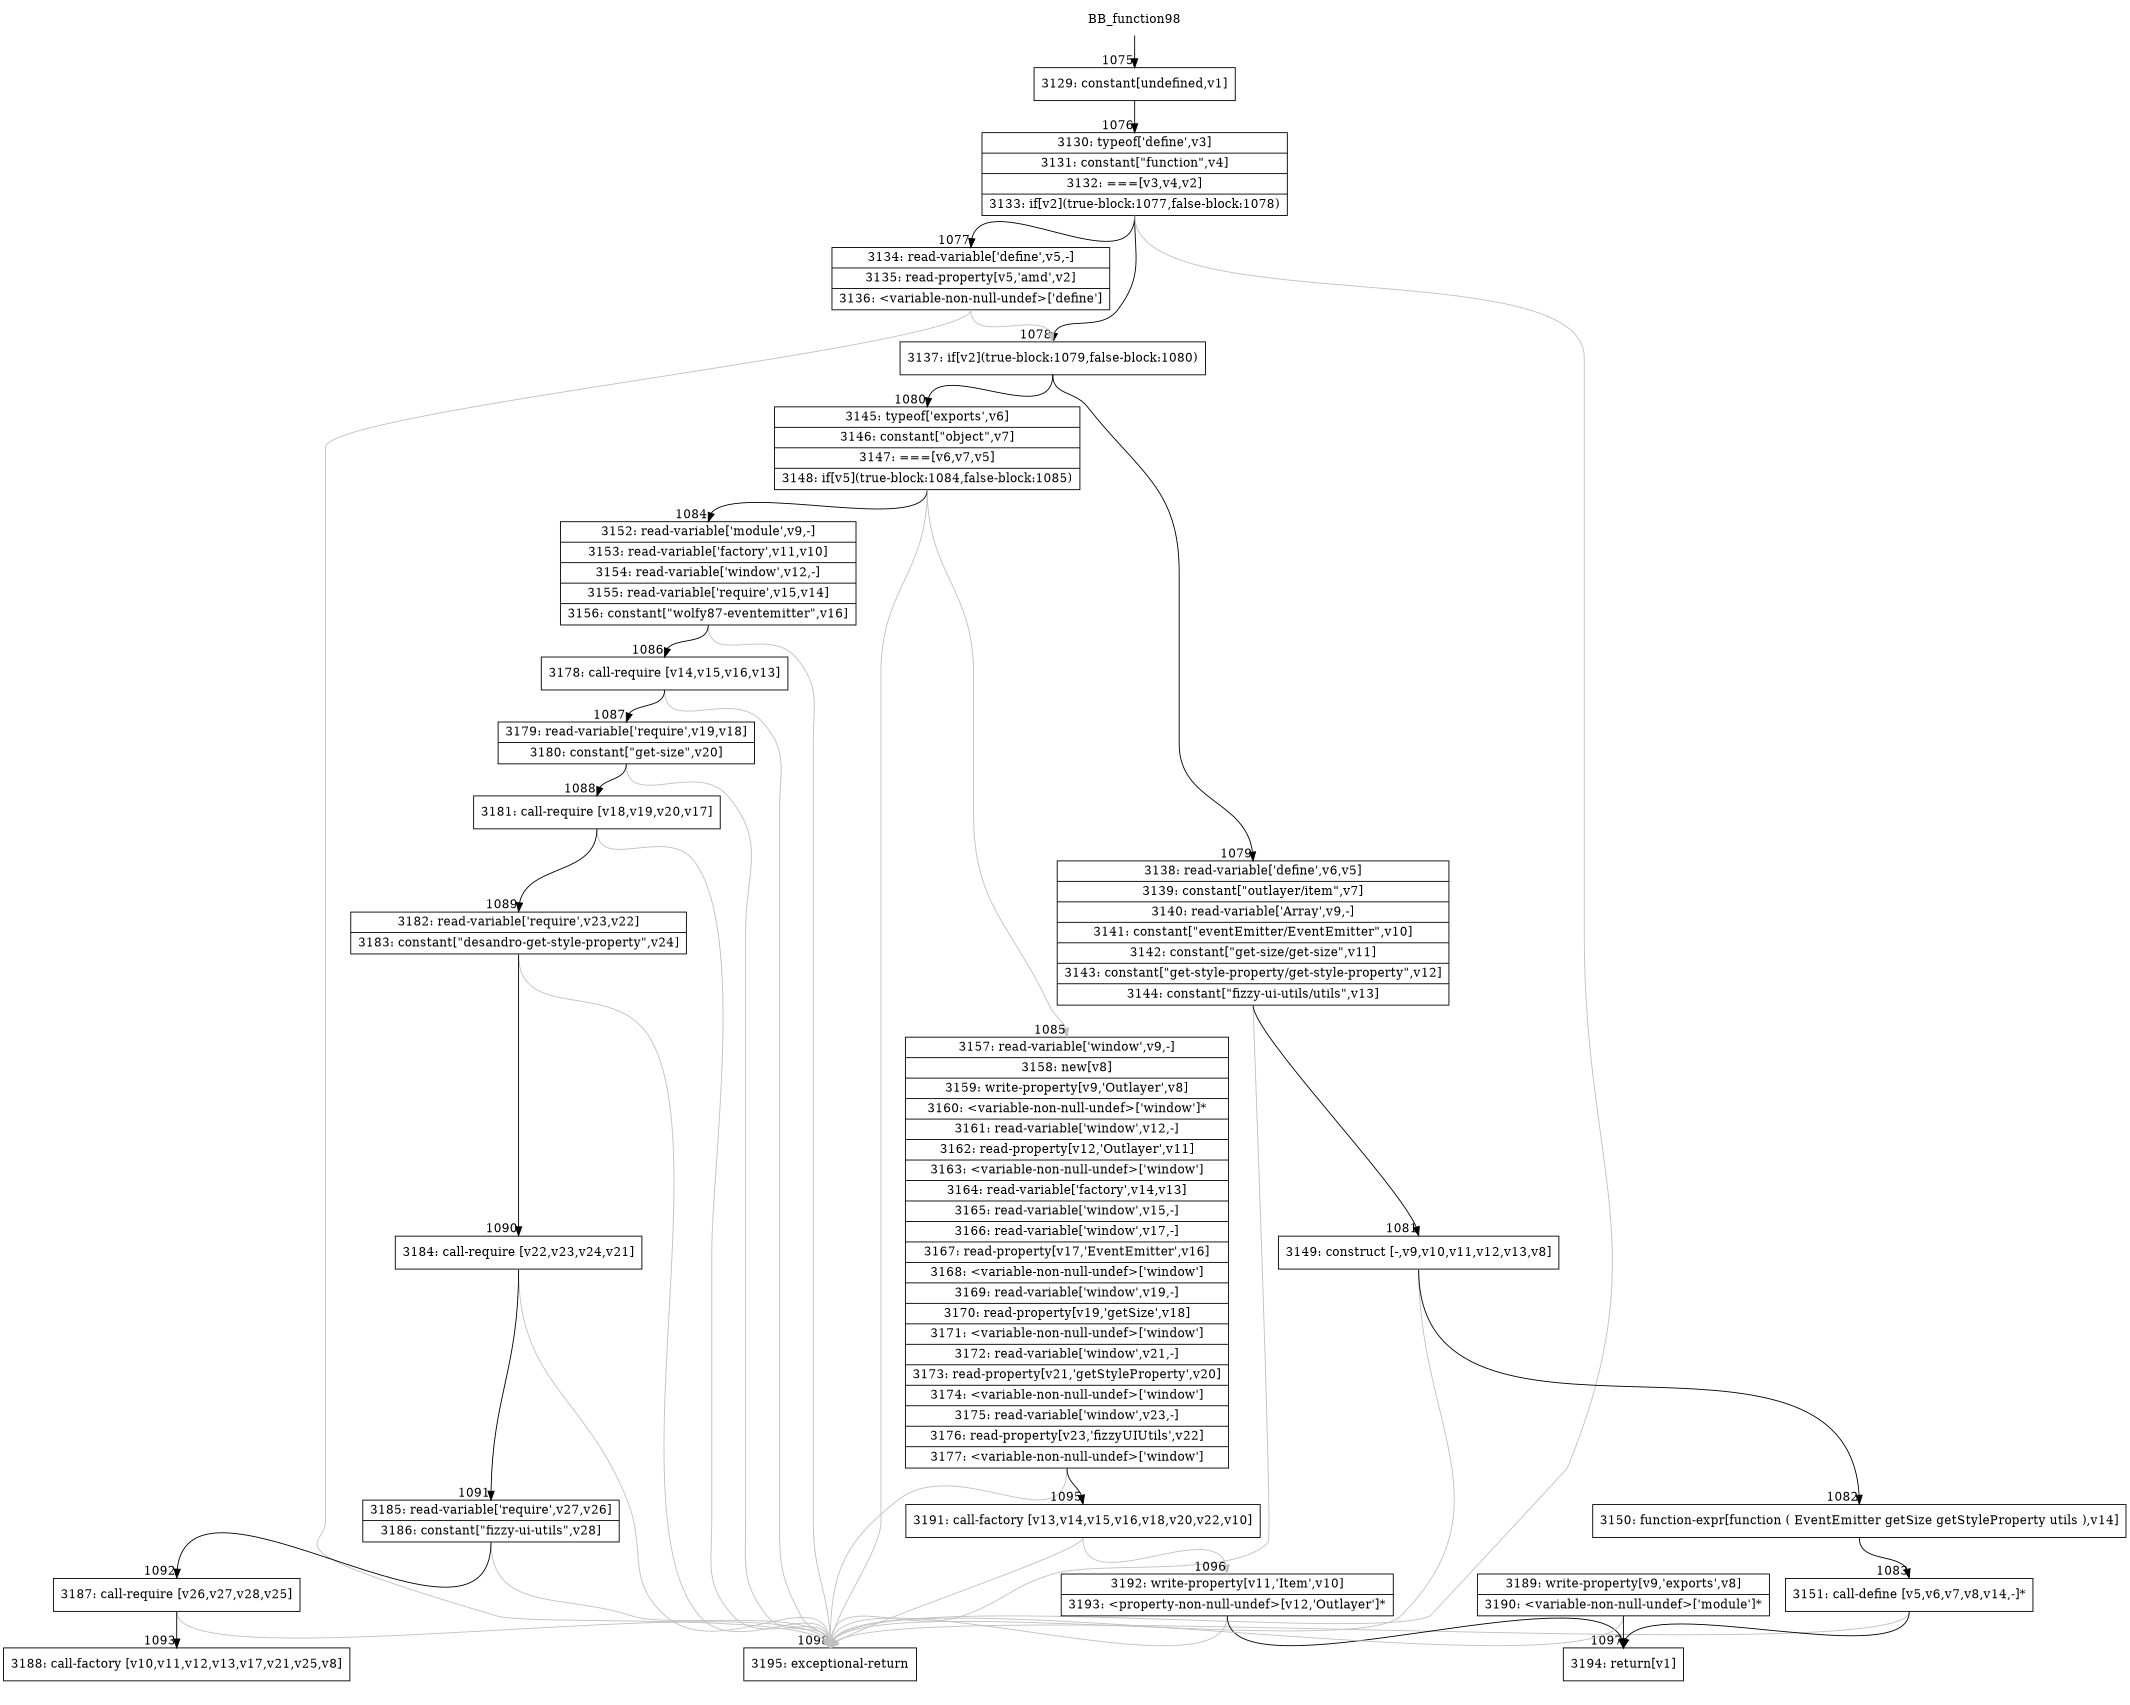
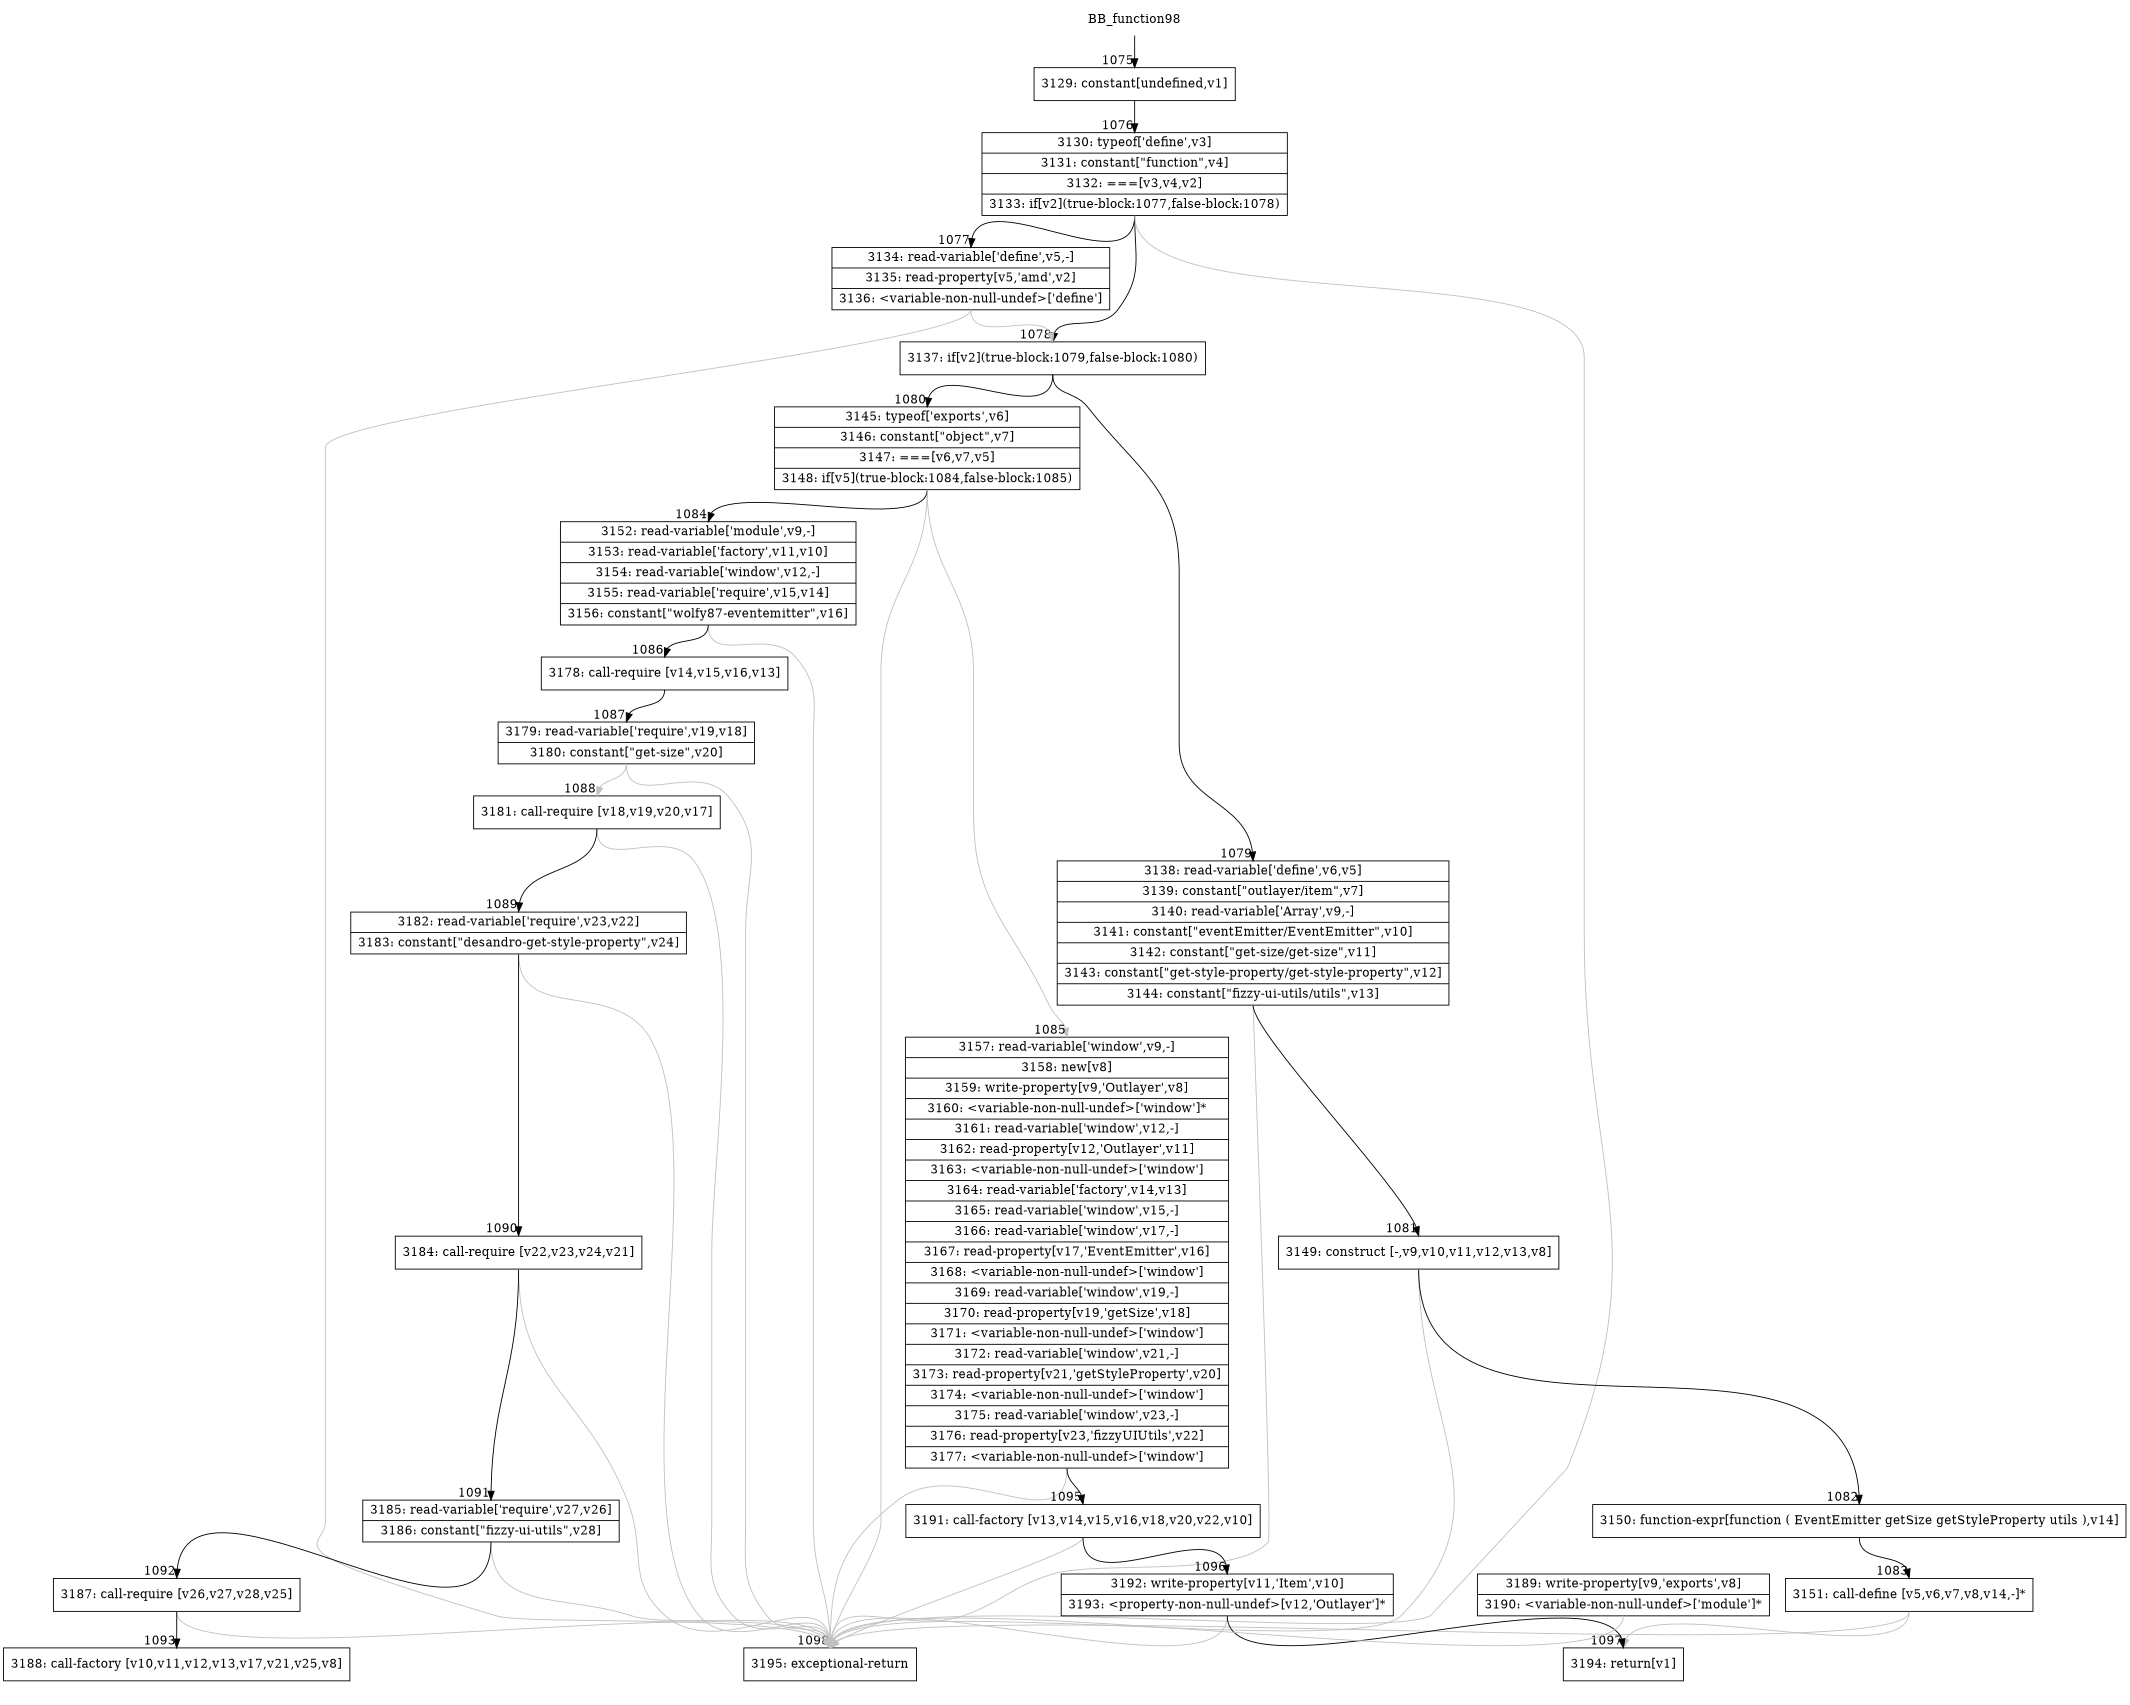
(616, 778) -> (616, 778)
(779, 1129) -> none
(1151, 1557) -> (1151, 1557)
(1623, 1627) -> none
(1748, 1628) -> (1748, 1628)
